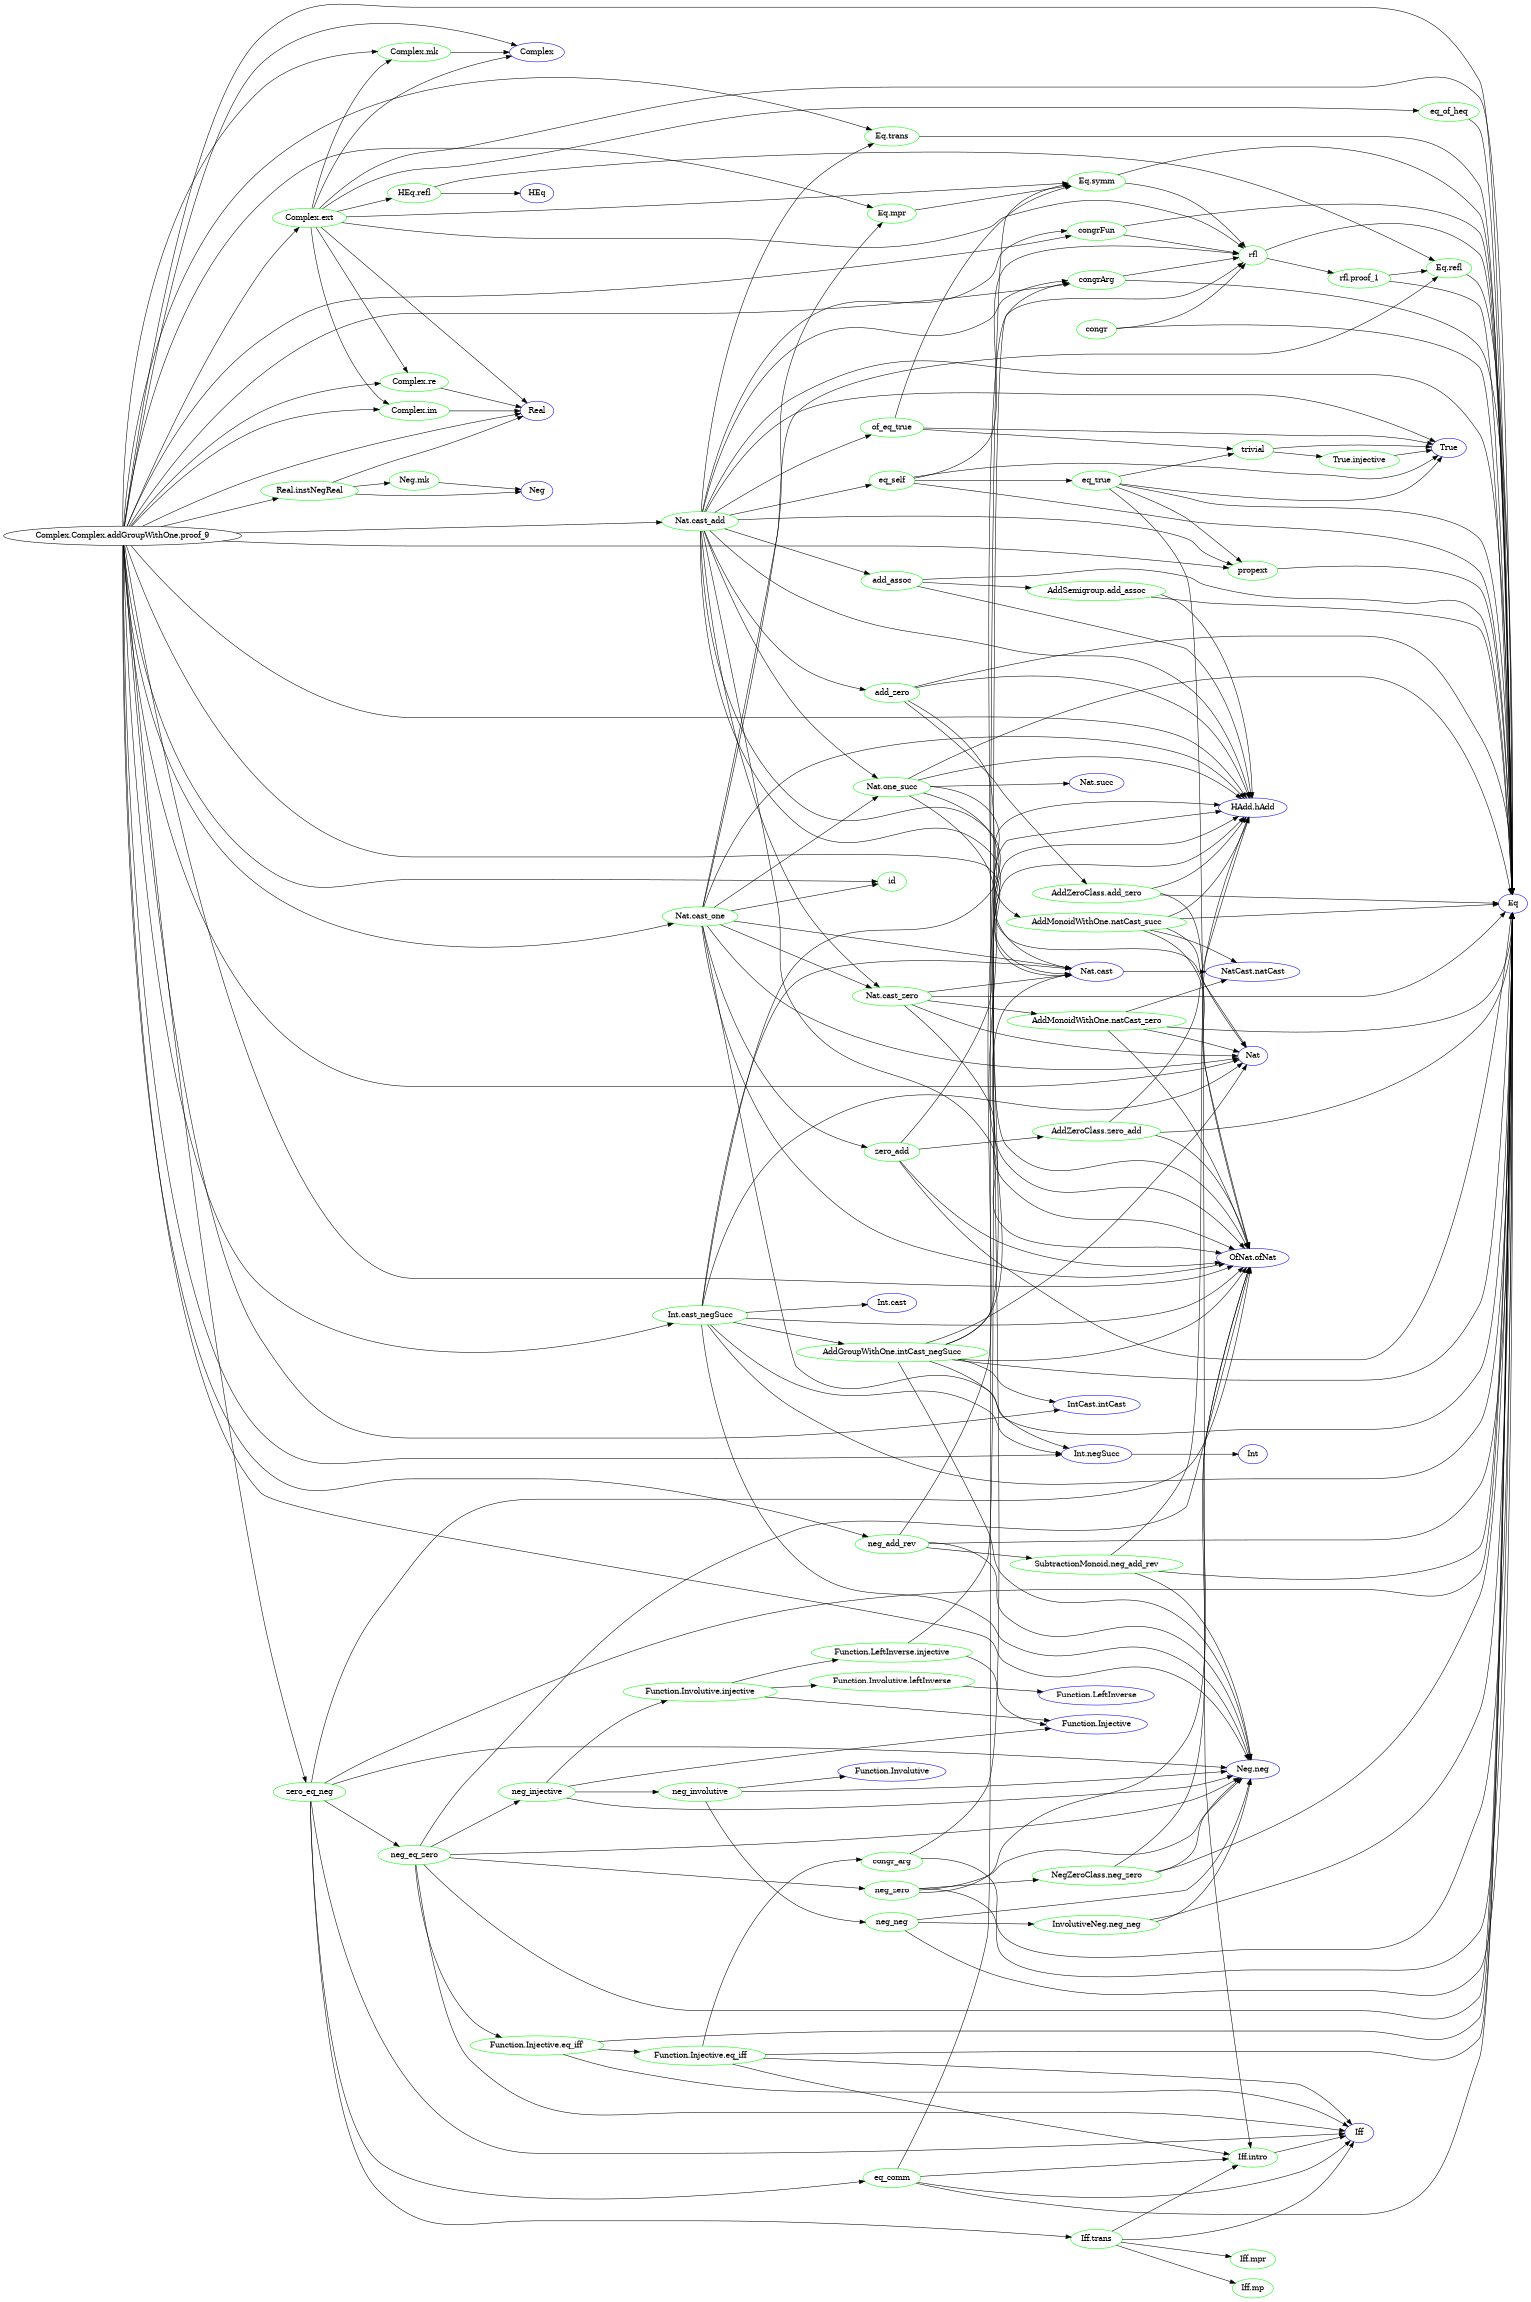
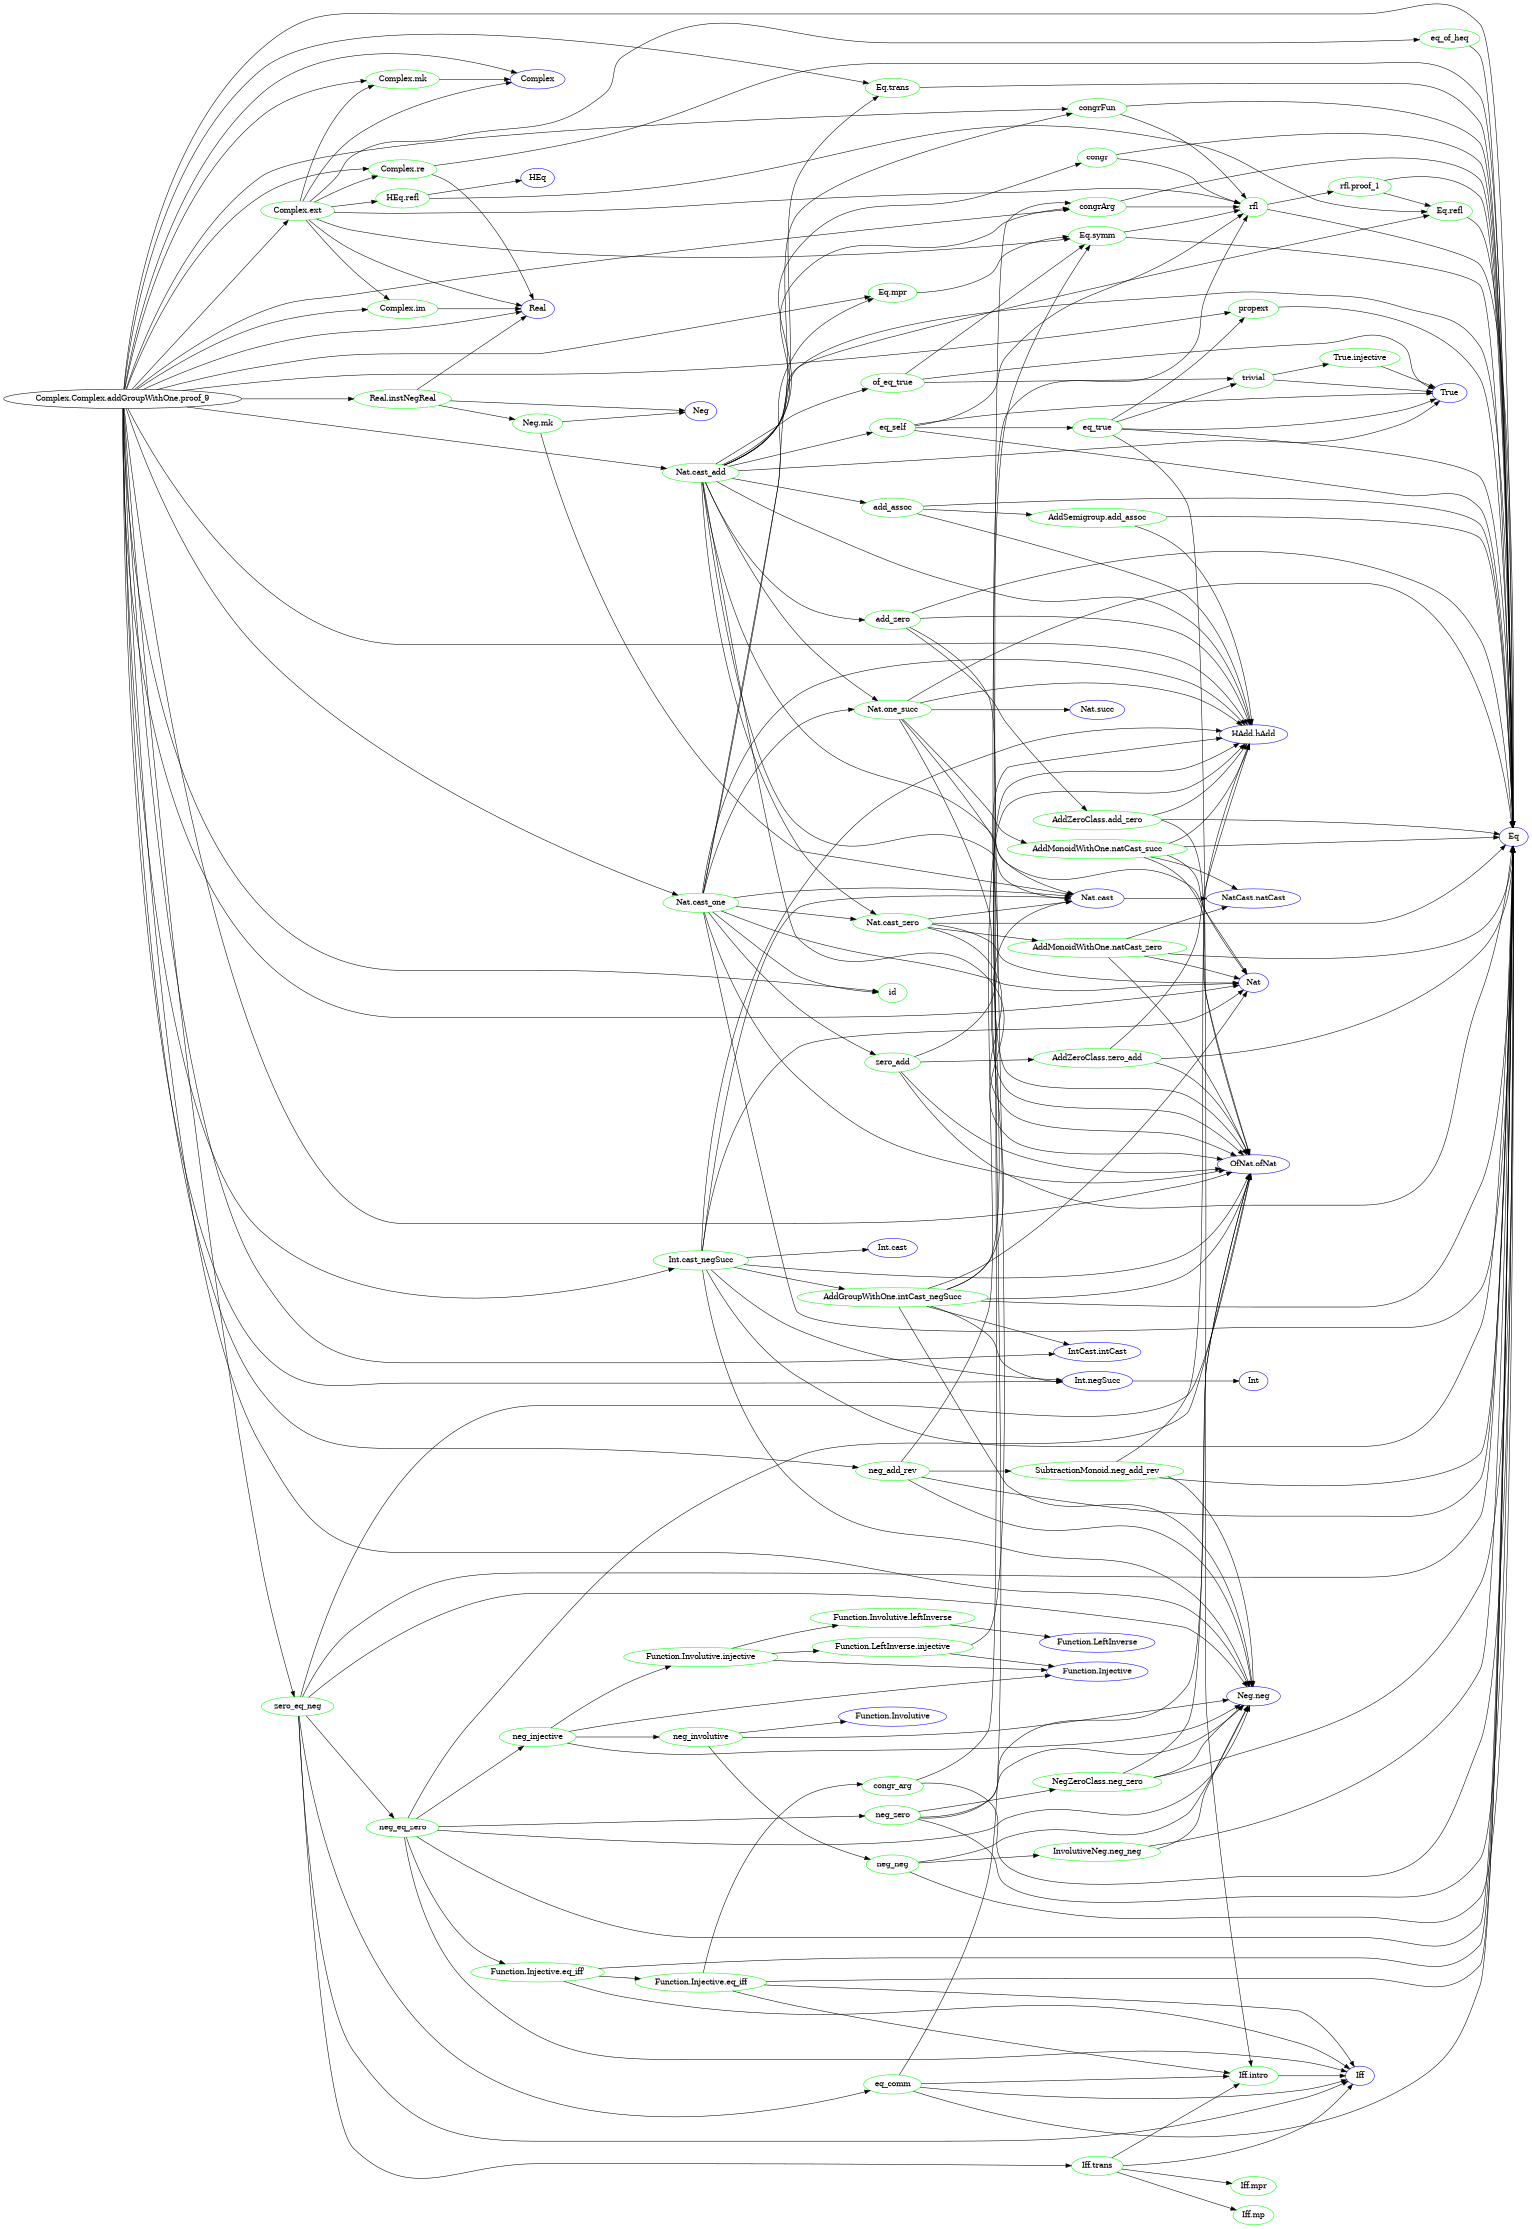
(1288, 87) -> (1319, 63)
(975, 517) -> (804, 243)
(558, 857) -> (715, 774)
